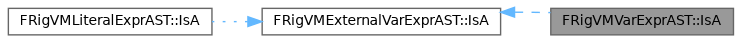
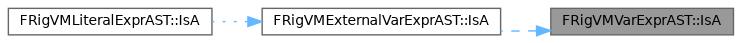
(533, 12) -> (518, 31)
